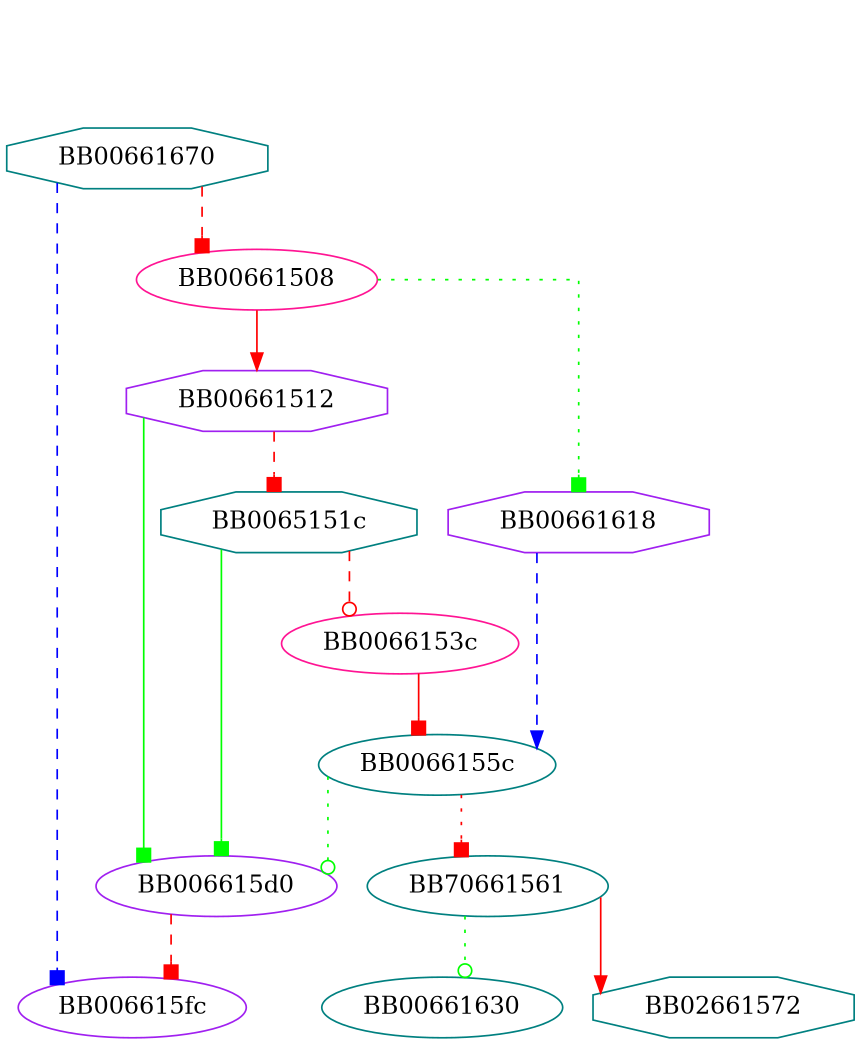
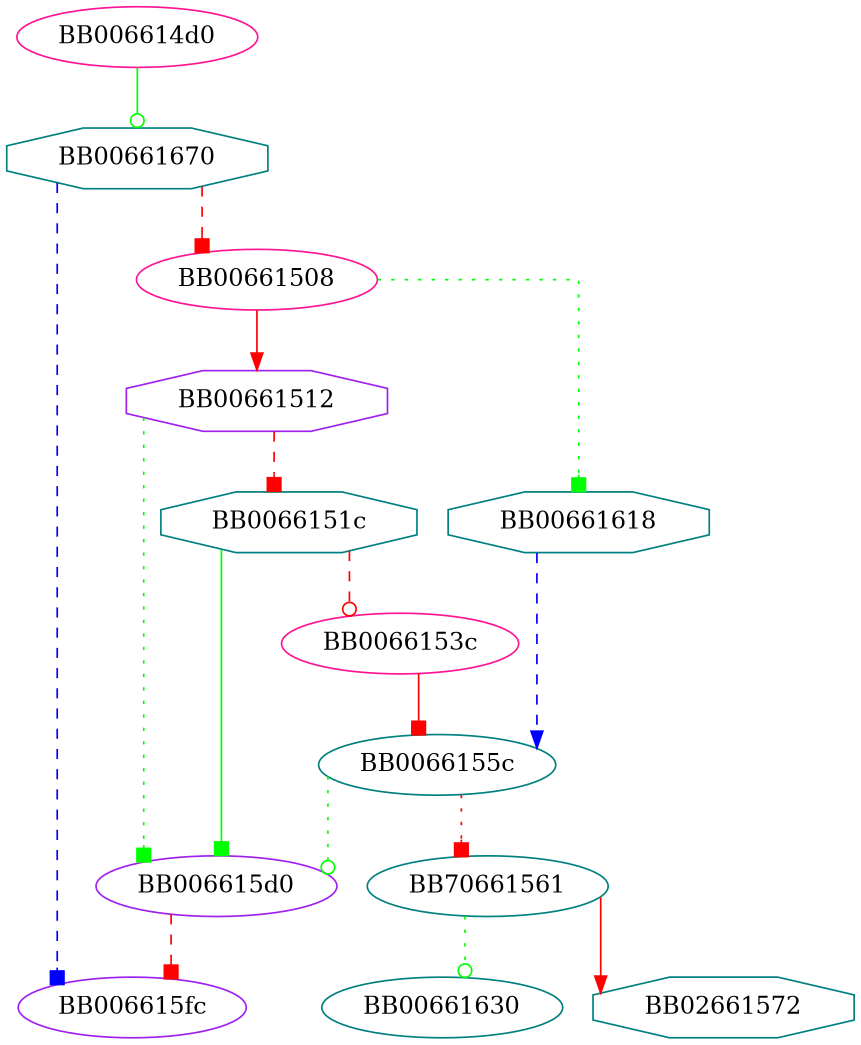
none -> (137, 37)
(289, 522) -> (289, 522)
(579, 522) -> (579, 522)
(144, 631) -> (144, 631)
